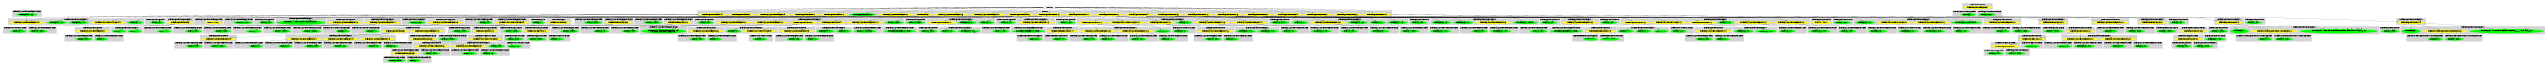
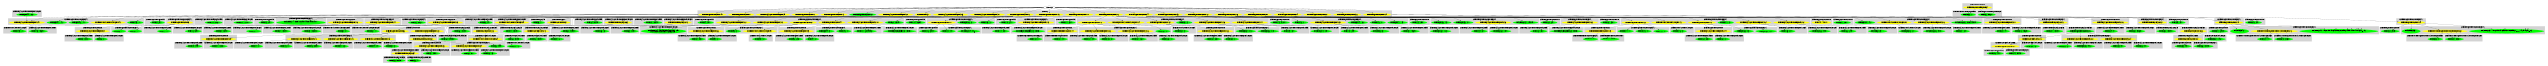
(214, 23) -> (214, 23)
(2080, 31) -> (2080, 31)
